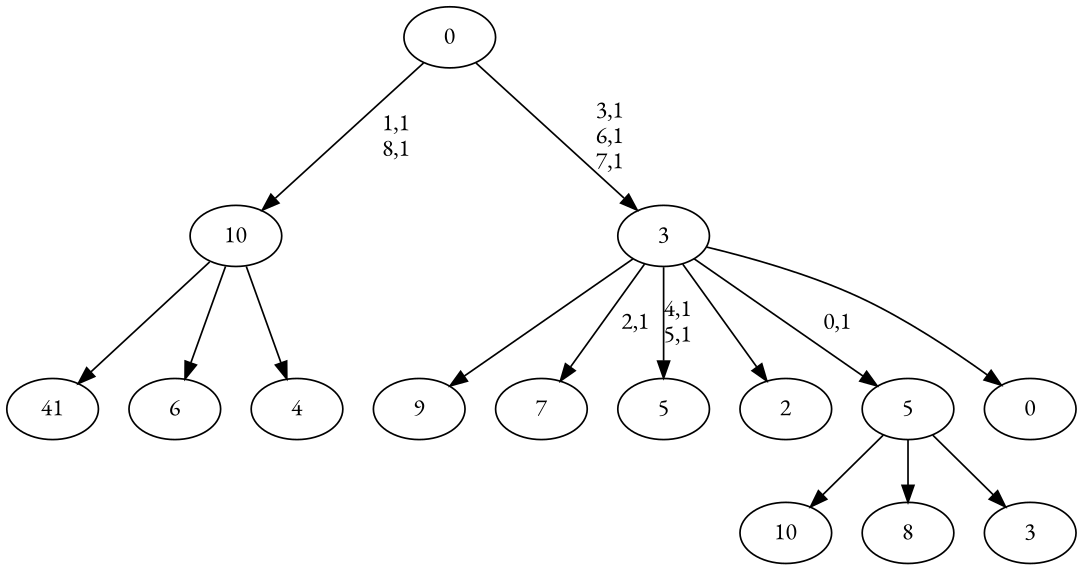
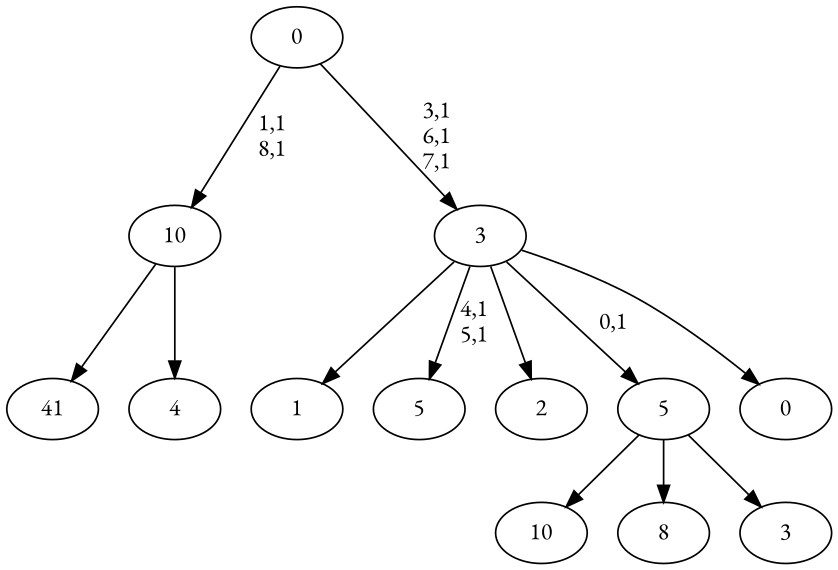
(175, 409) -> none
(419, 409) -> (297, 409)
(541, 409) -> none
